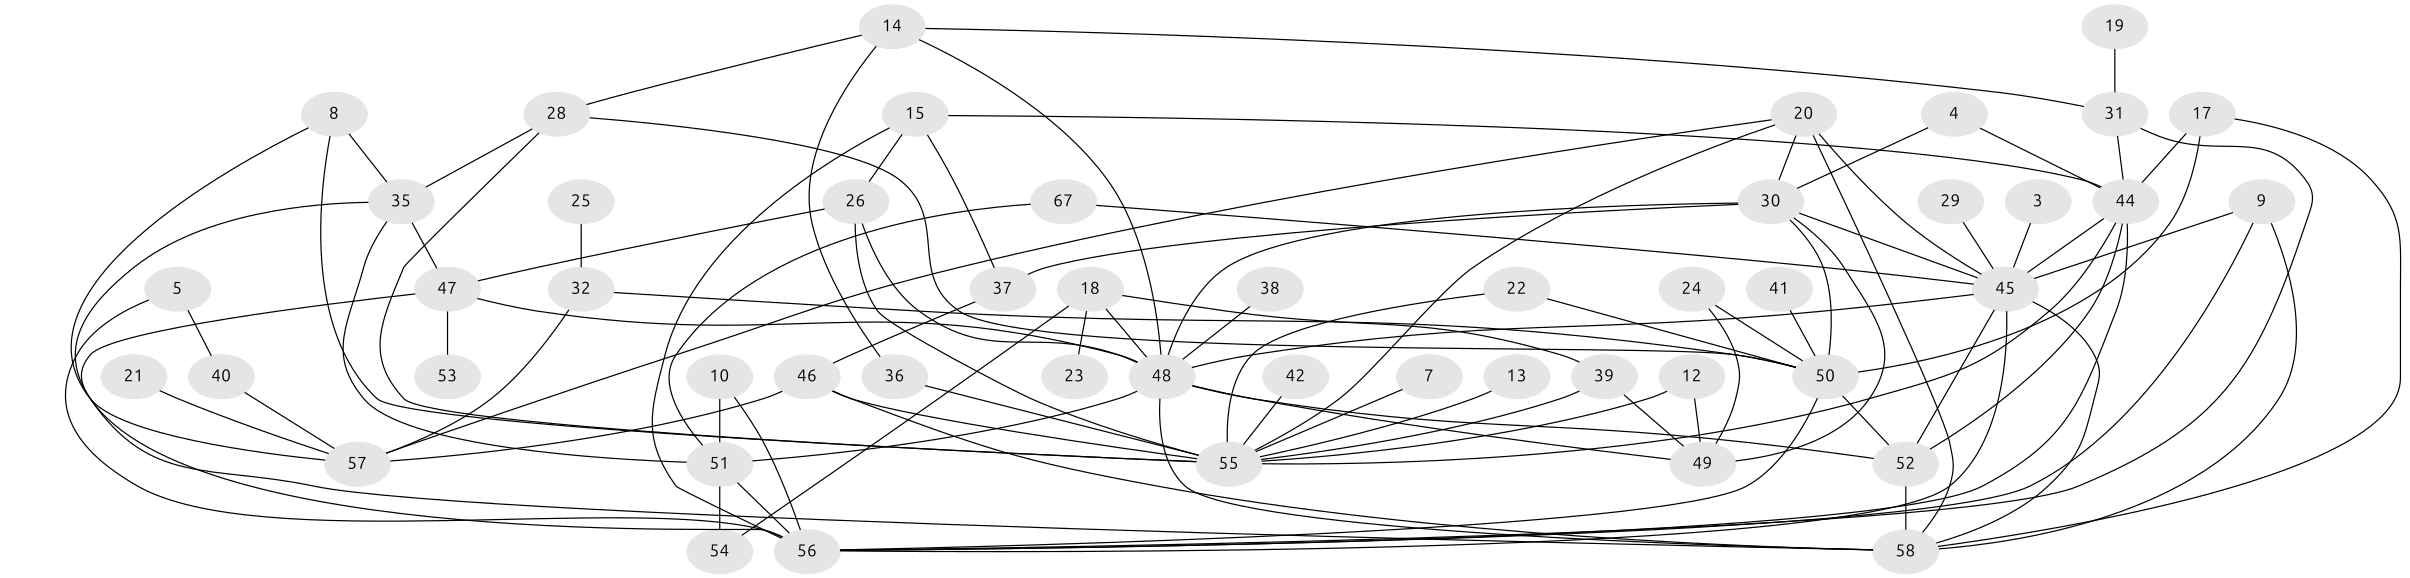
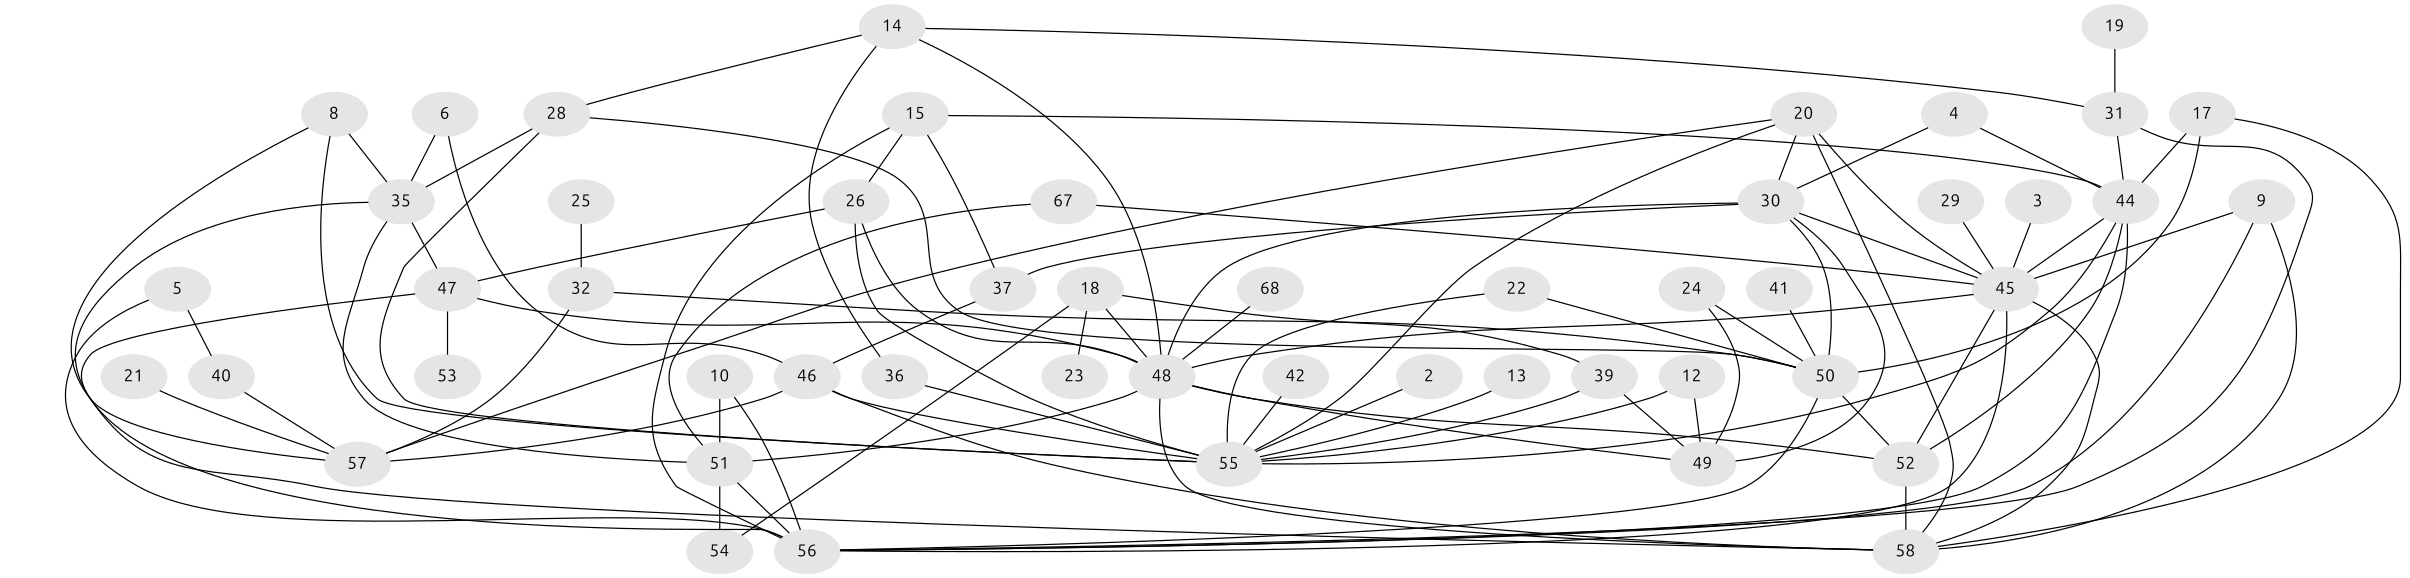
none -> (445, 114)
(1270, 289) -> (1270, 289)
(1429, 377) -> (1429, 377)
